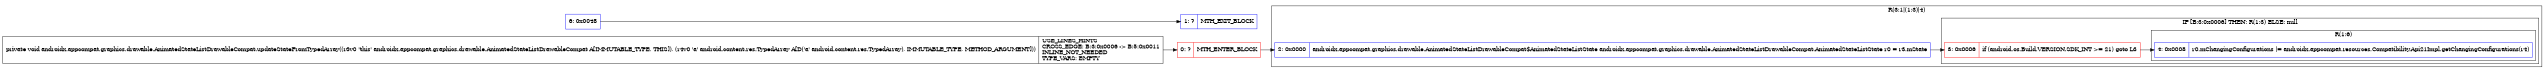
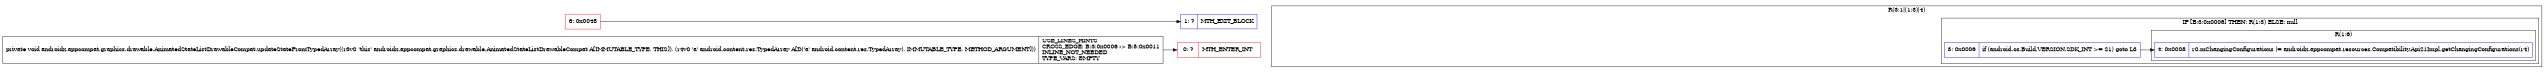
(583, 22) -> (583, 22)
(1227, 50) -> (1227, 50)
(1602, 50) -> none
(2042, 50) -> (2042, 50)
